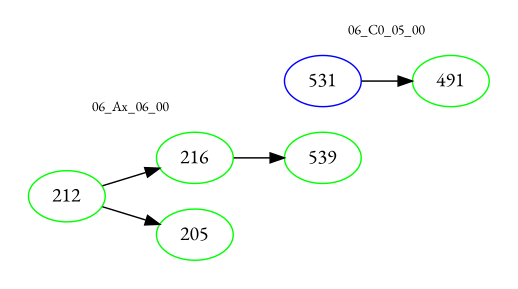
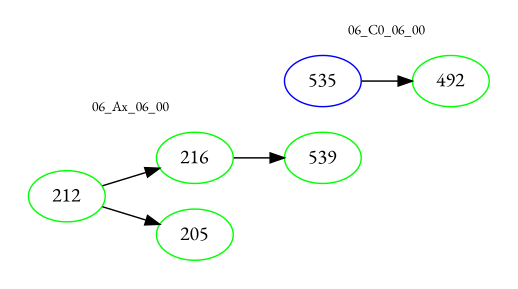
(387, 31) -> (387, 31)
(323, 81) -> (323, 81)
(451, 81) -> (451, 81)
